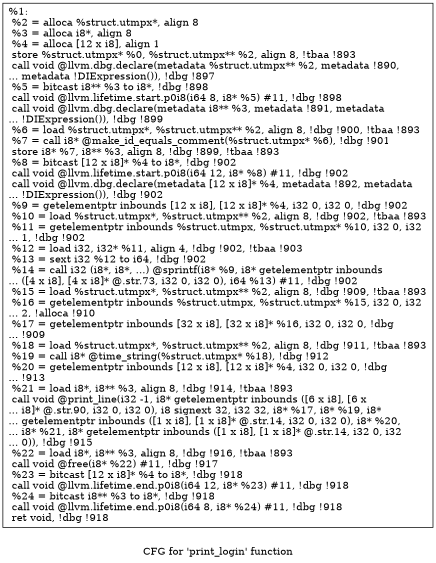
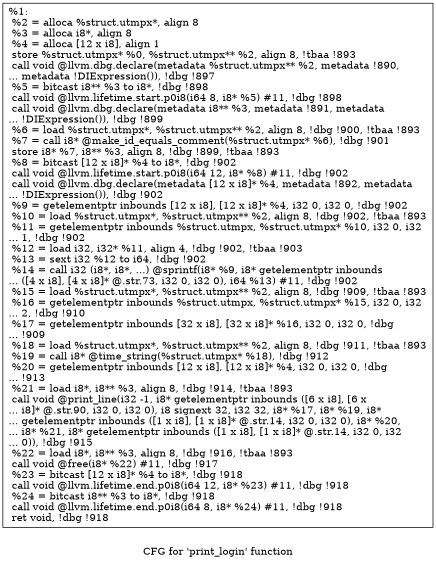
(52, 313) -> (47, 313)
